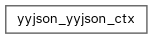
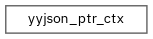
(76, 19) -> (76, 19)
